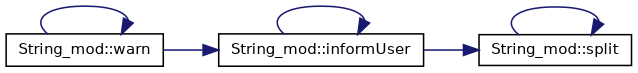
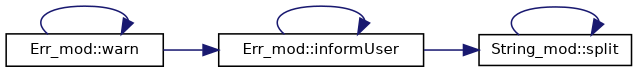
(85, 50) -> (85, 50)
(321, 50) -> (321, 50)
